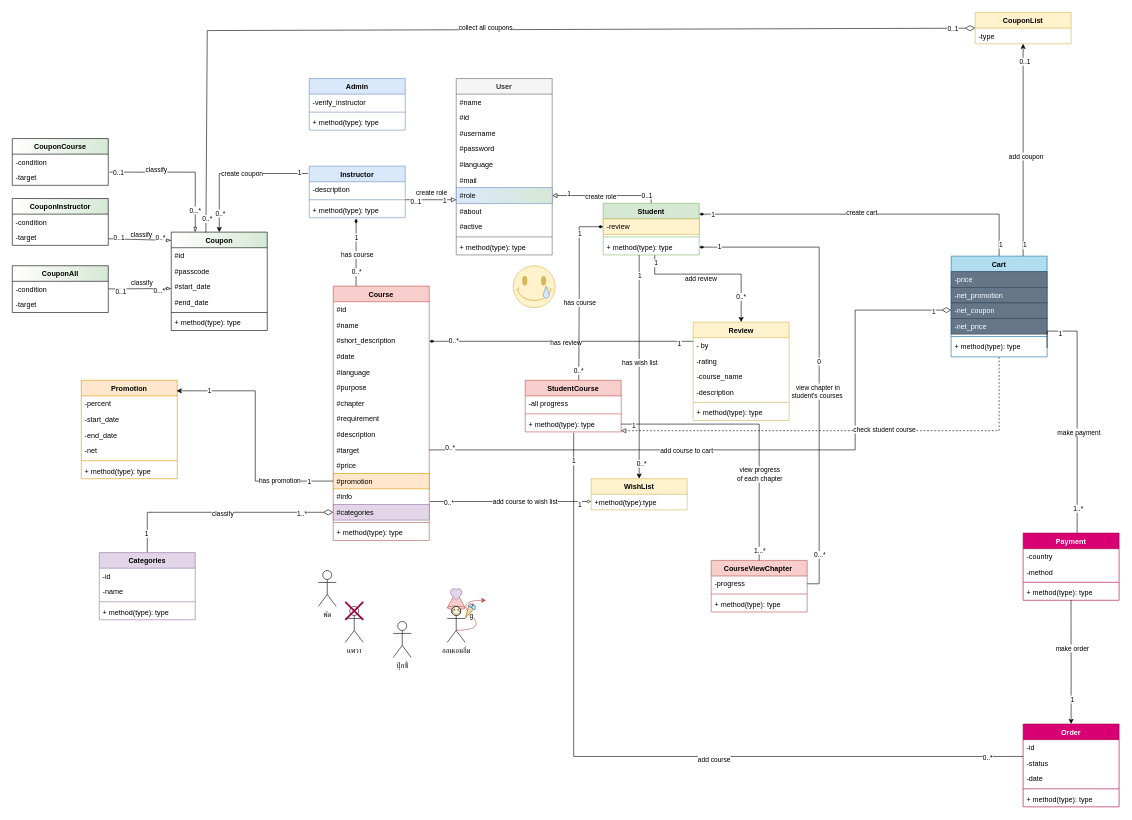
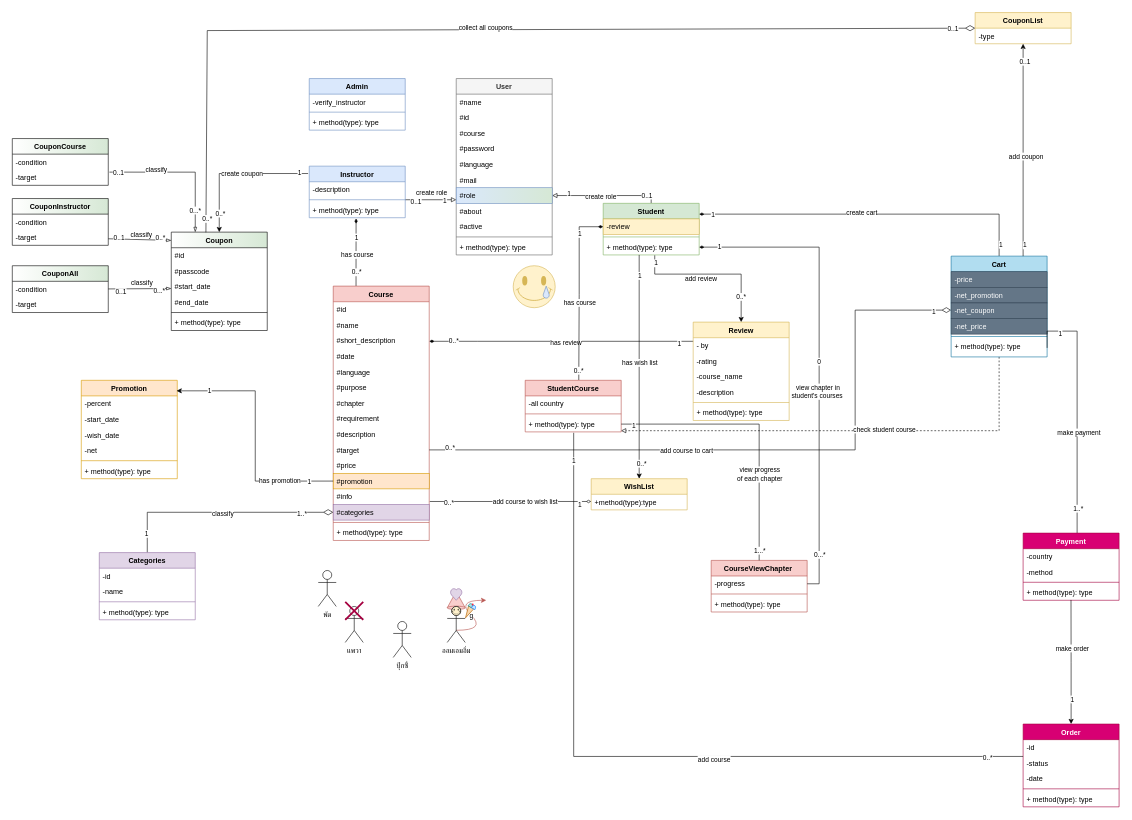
(478, 133) -> (474, 133)
(552, 404) -> (550, 404)
(103, 435) -> (104, 435)
